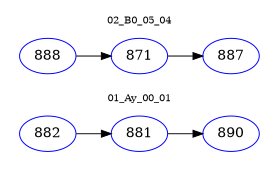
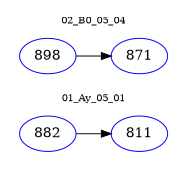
(48, 56) -> (48, 56)
(231, 56) -> none
(139, 99) -> (94, 99)
(139, 134) -> (139, 134)
(231, 134) -> none
